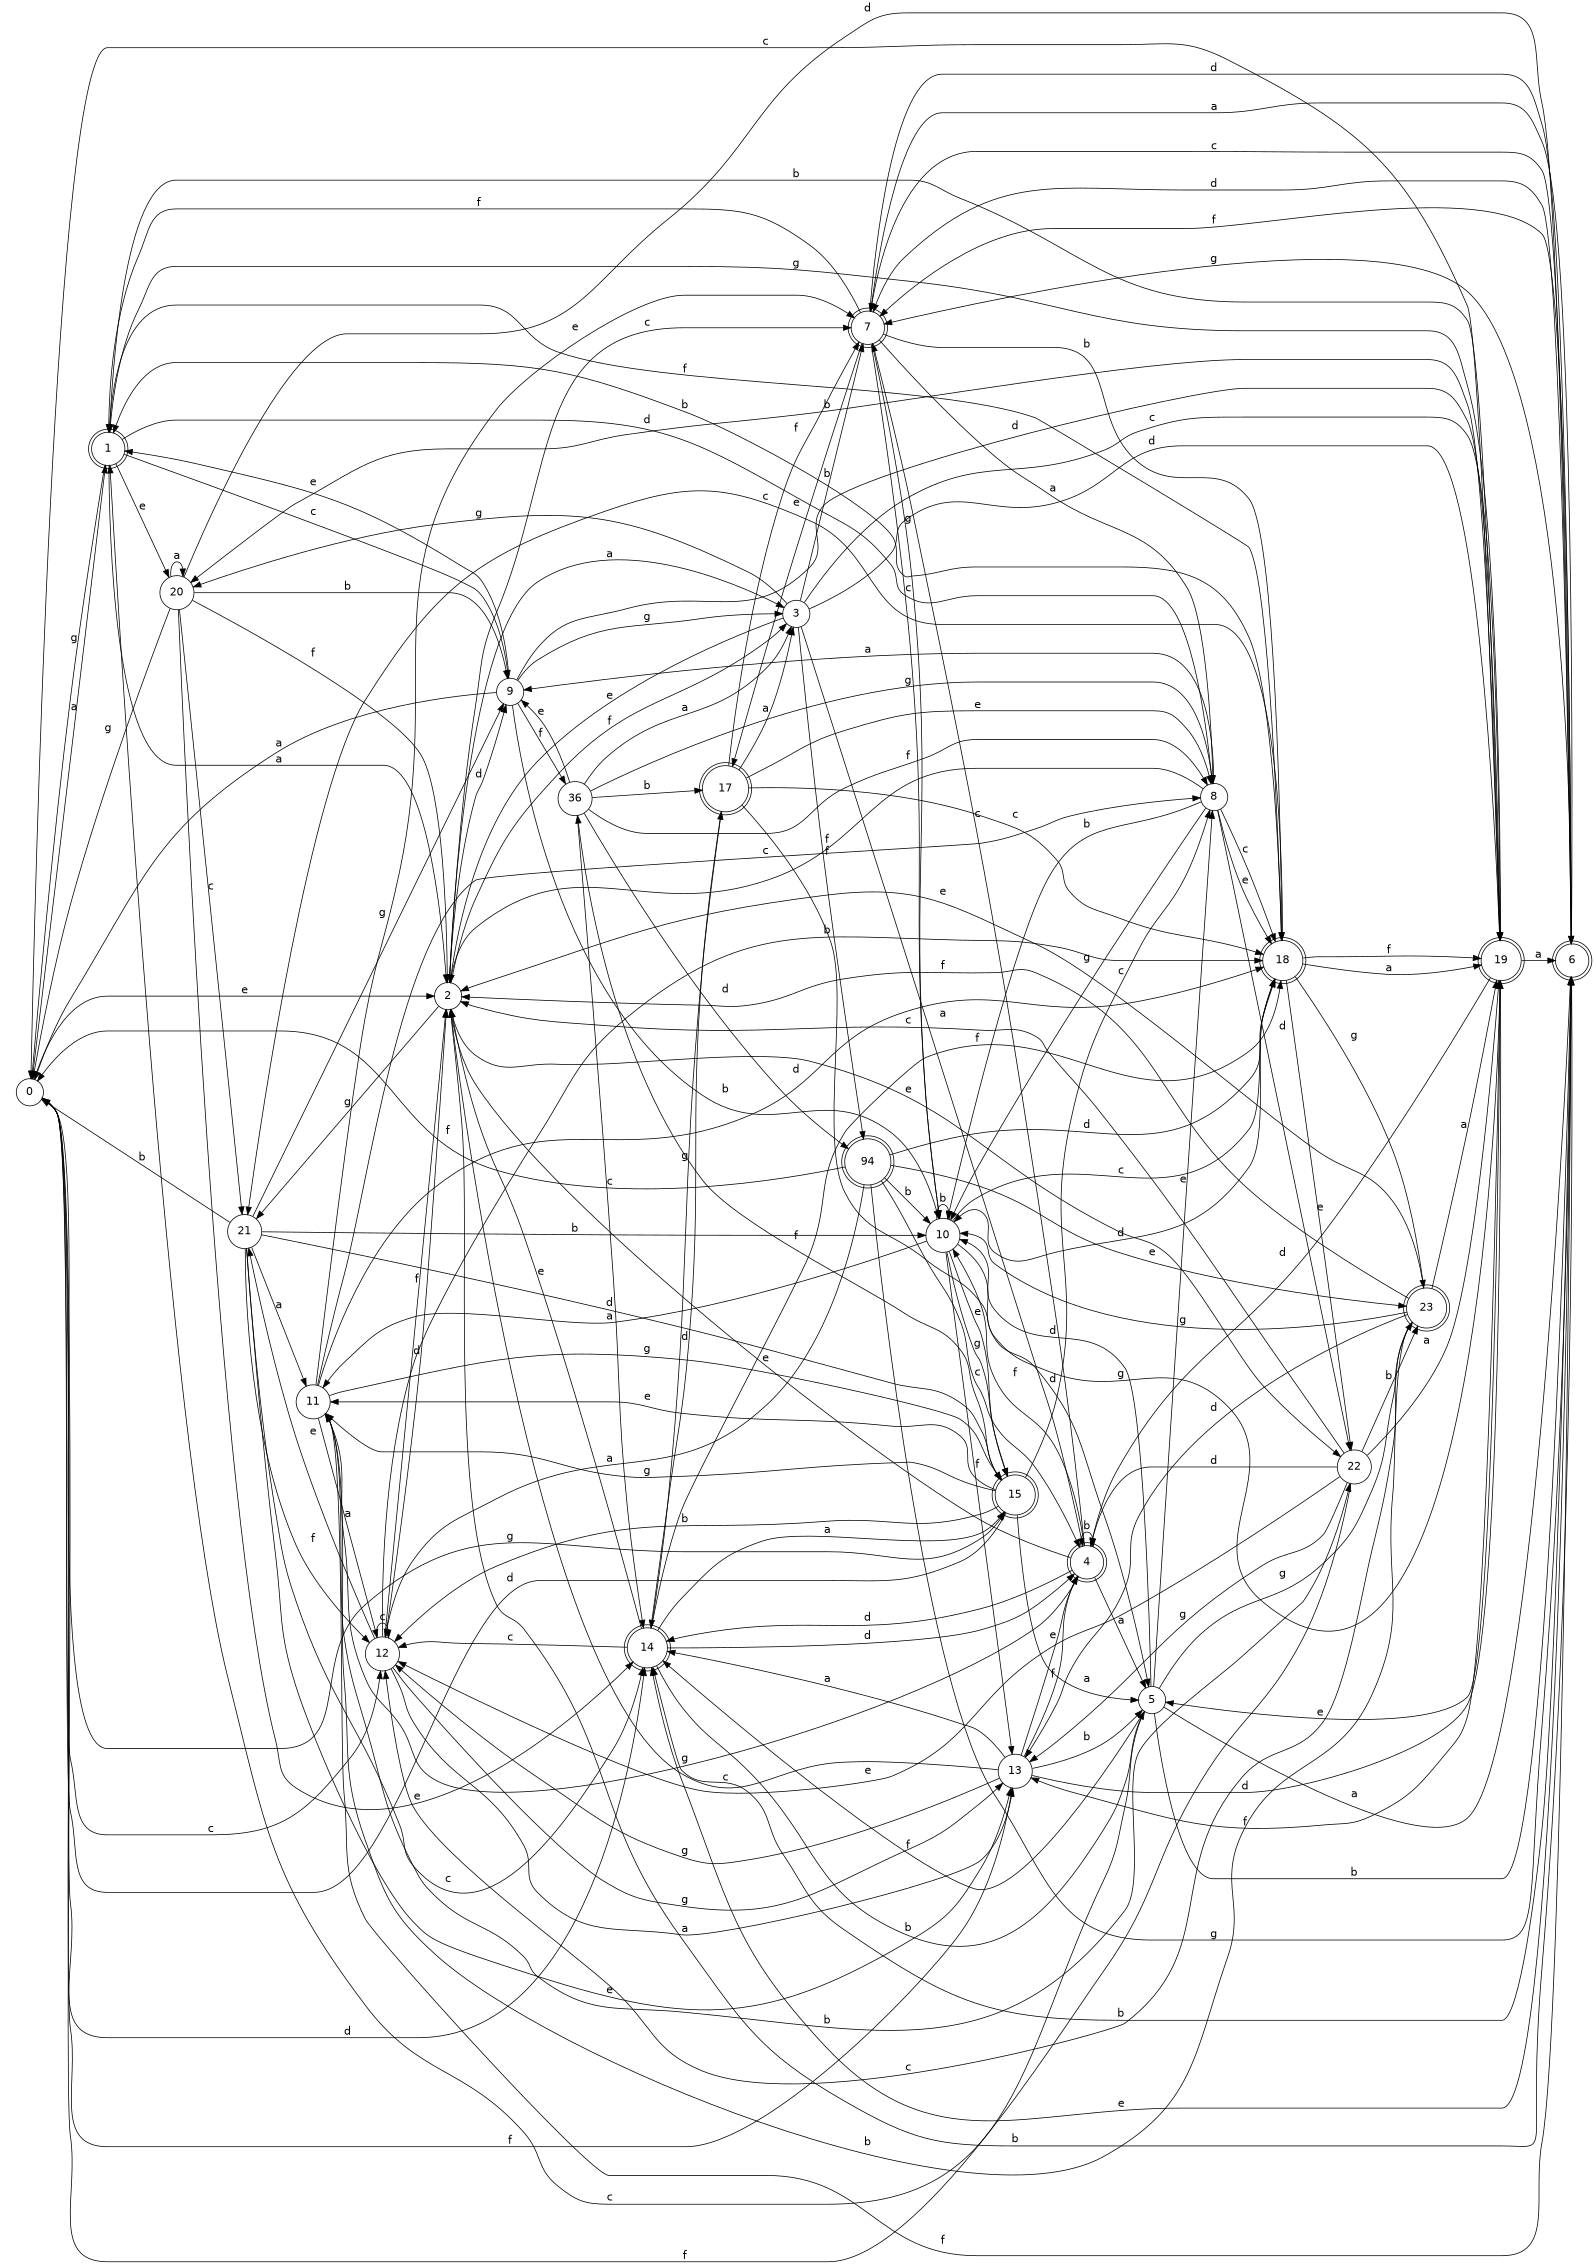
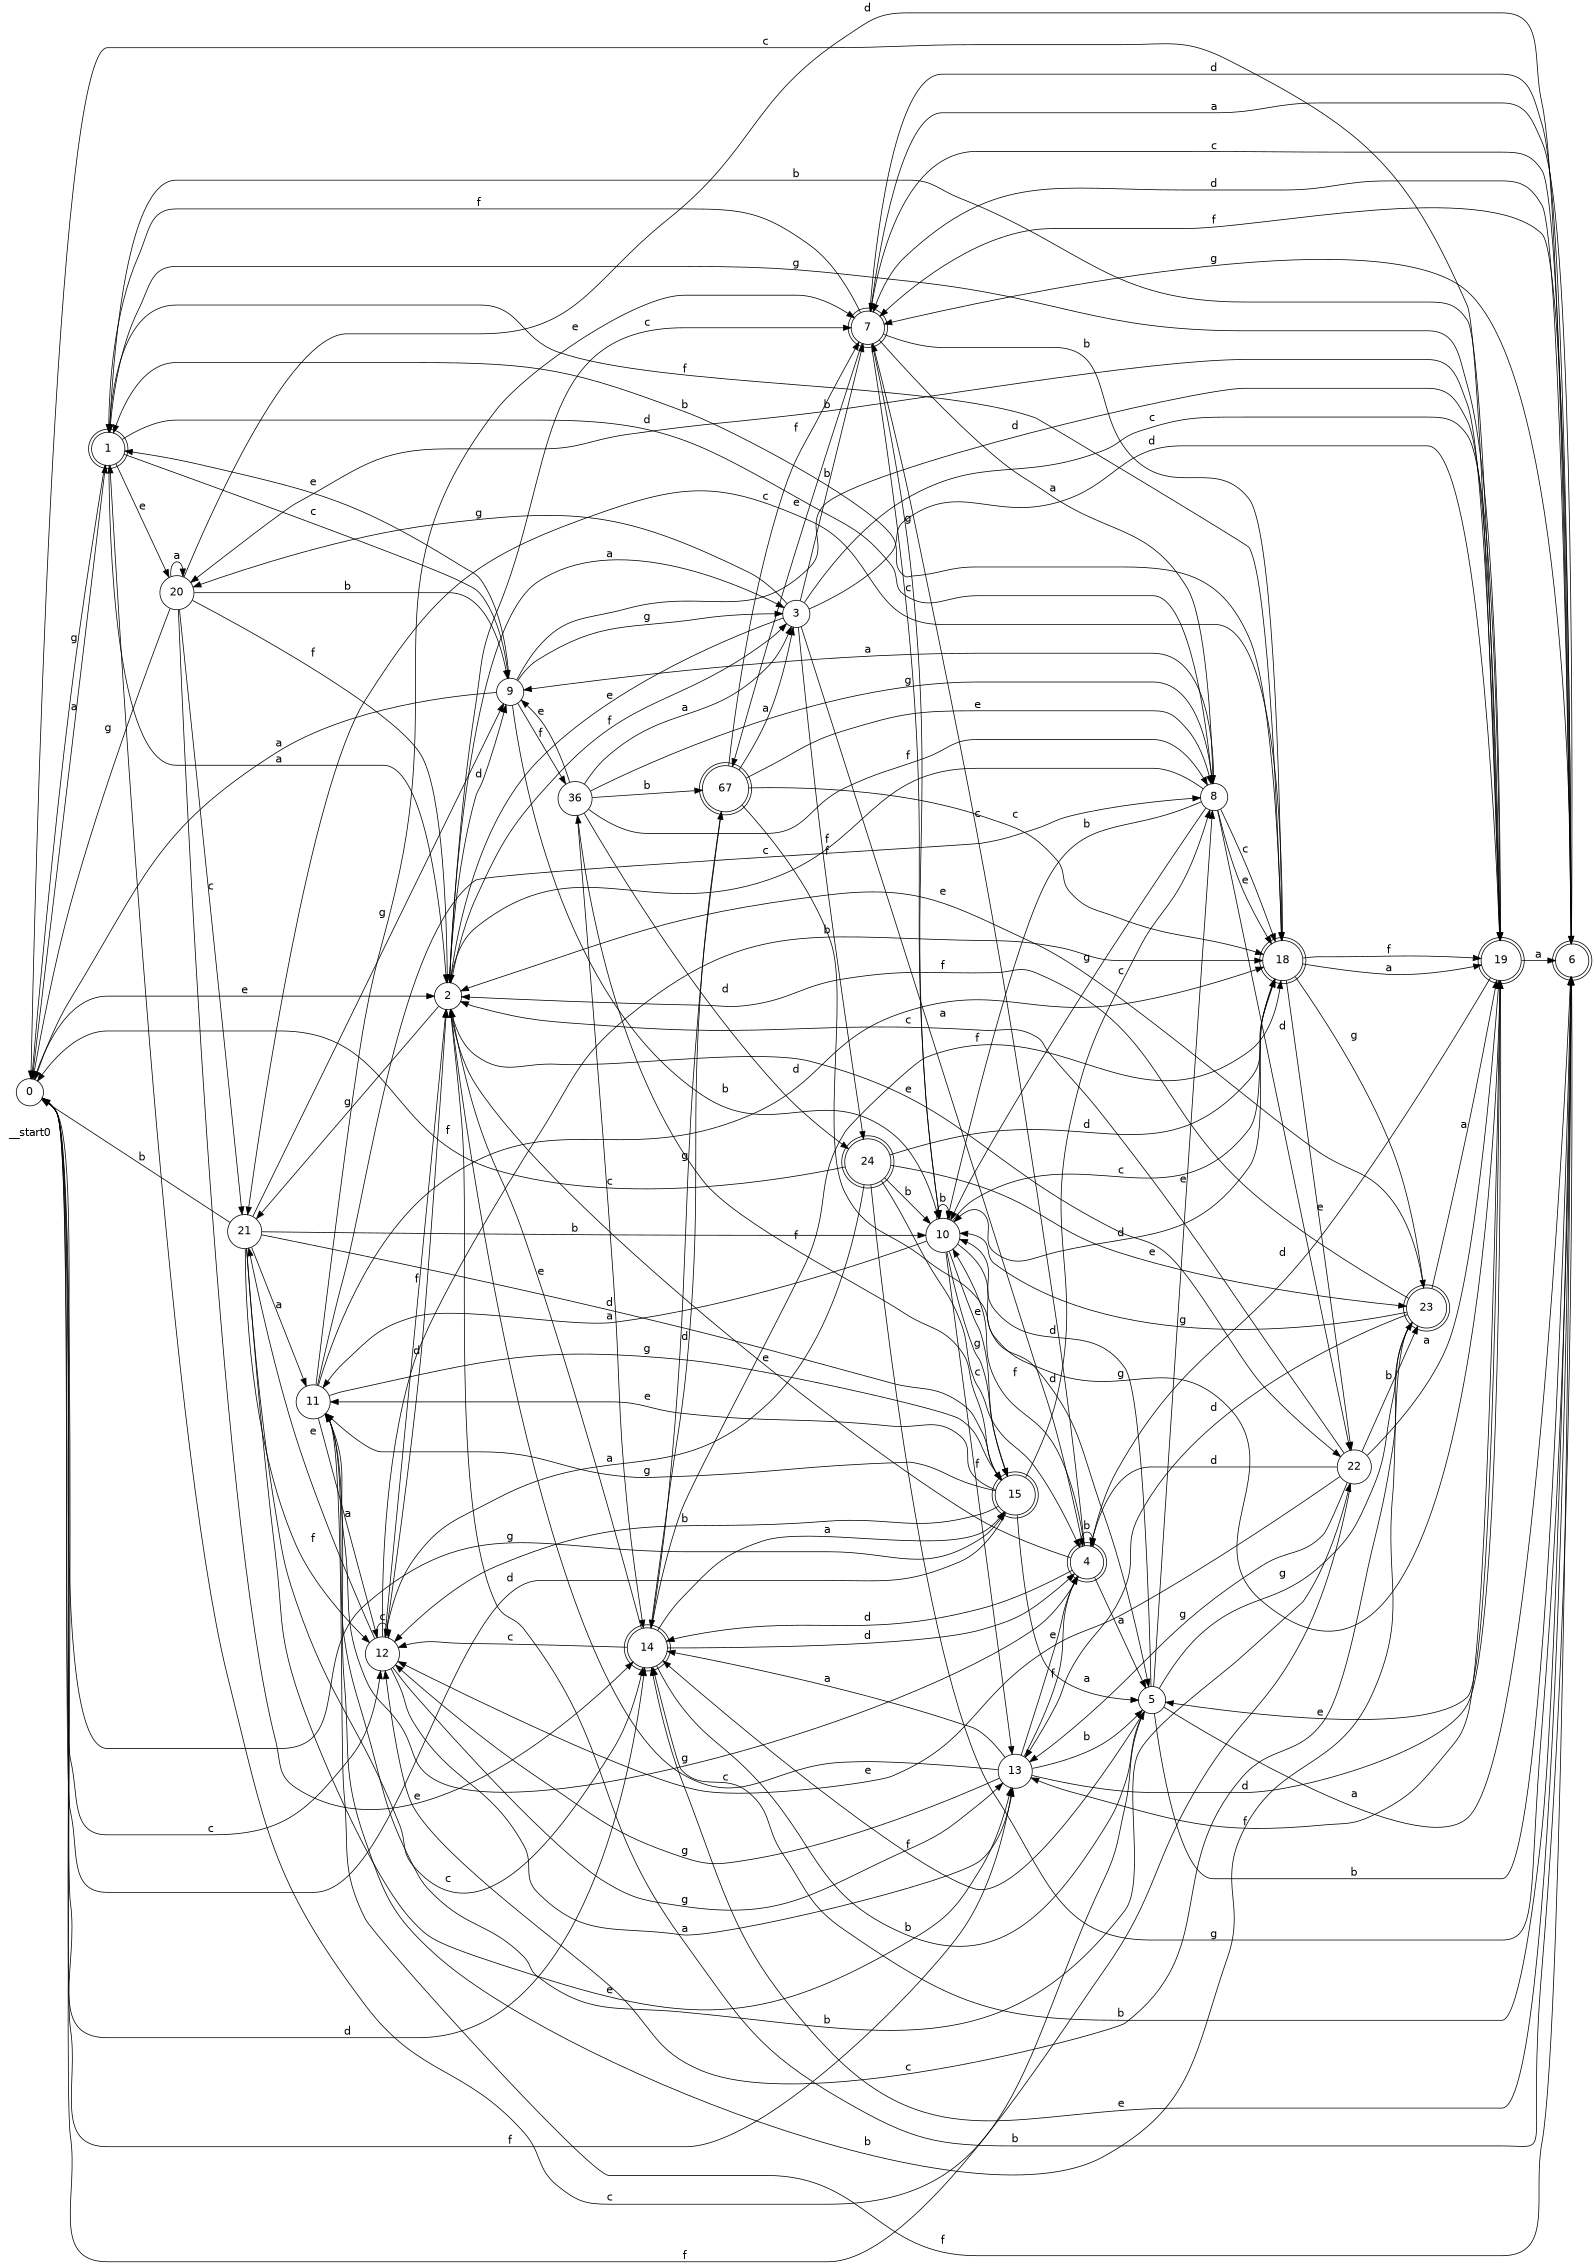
(726, 789) -> (726, 789)
none -> (30, 1133)
(868, 1162) -> (868, 1162)
